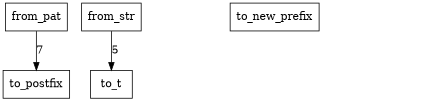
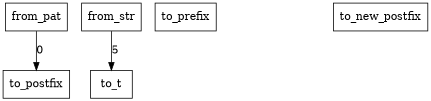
none -> (186, 17)
(275, 17) -> none
none -> (381, 17)
(40, 51) -> (40, 51)
